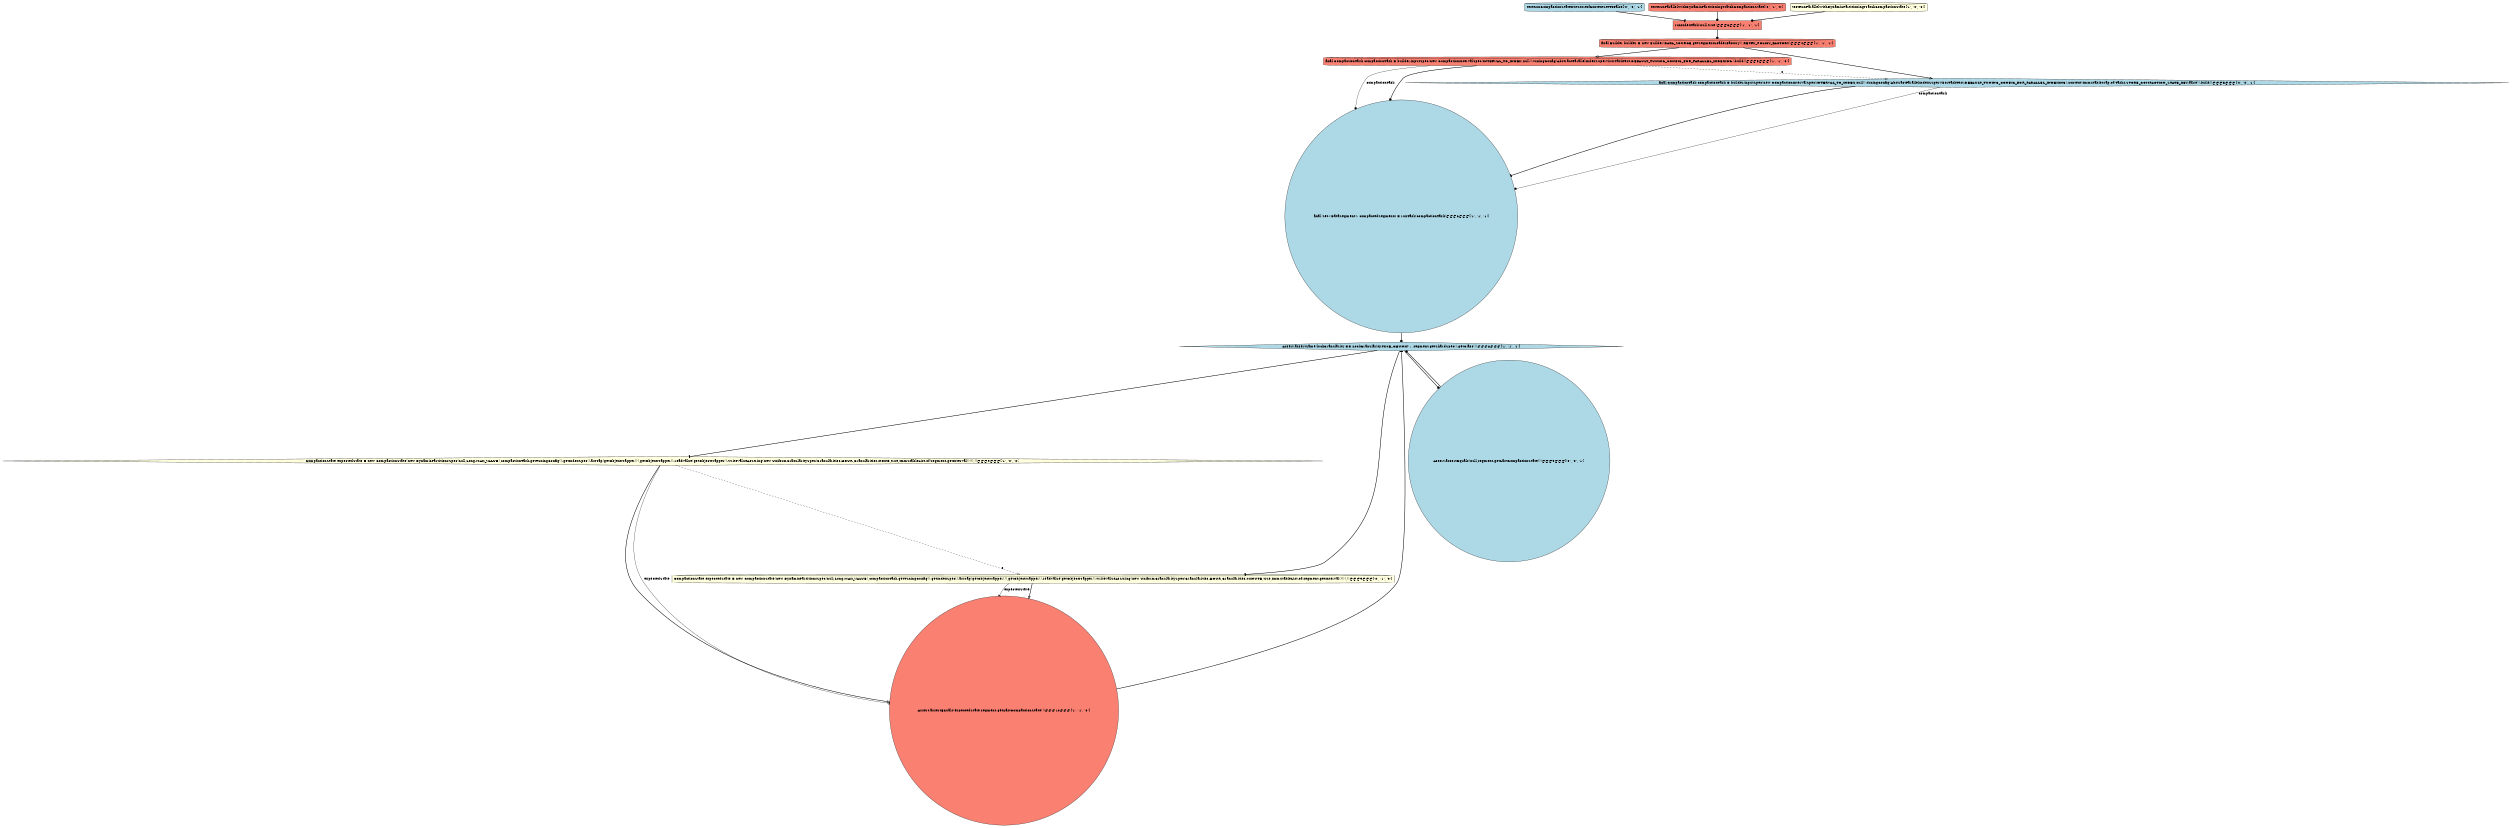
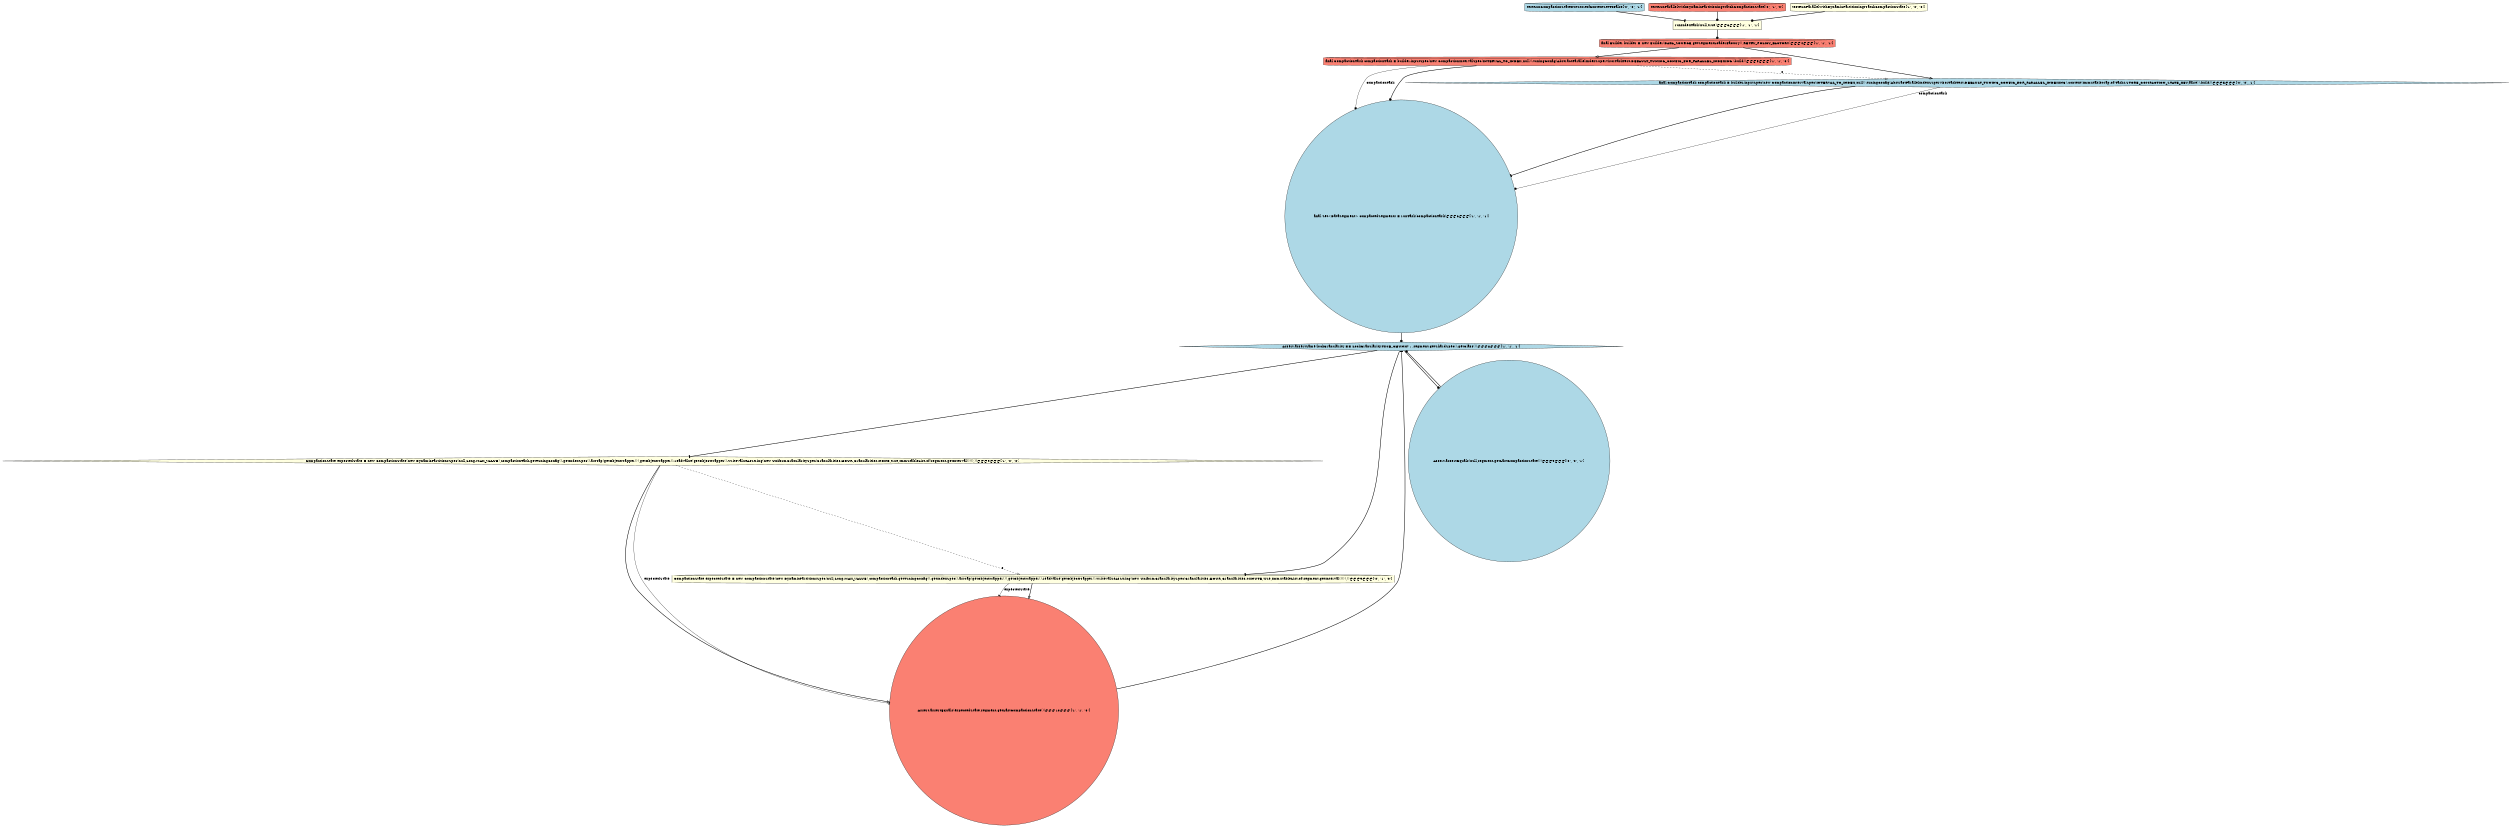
(1717, 25) -> (1717, 25)
